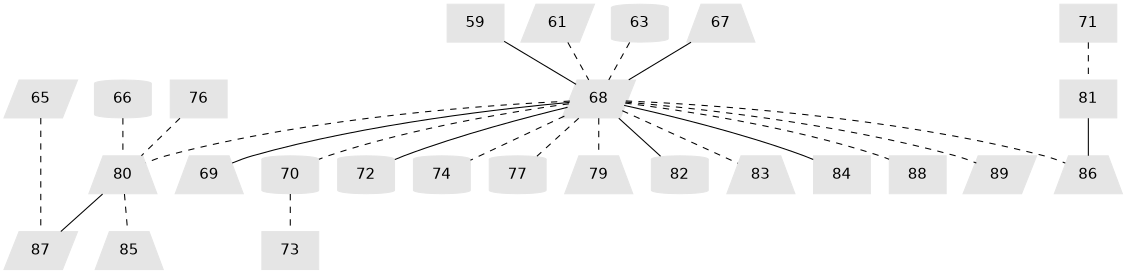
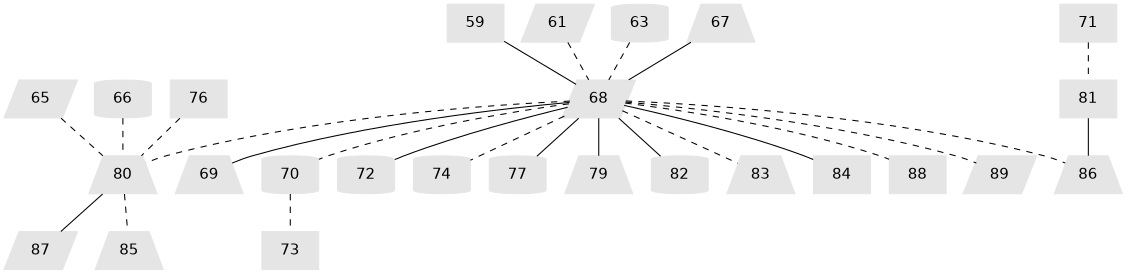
(558, 137) -> (558, 137)
(599, 137) -> (599, 137)
(41, 175) -> (82, 137)
